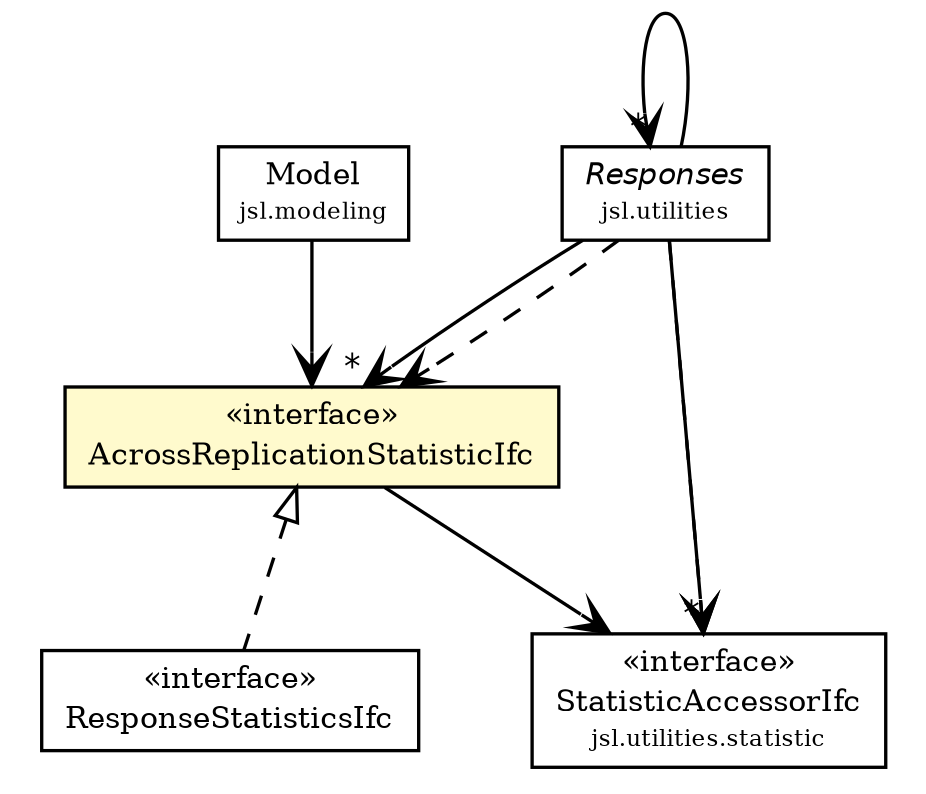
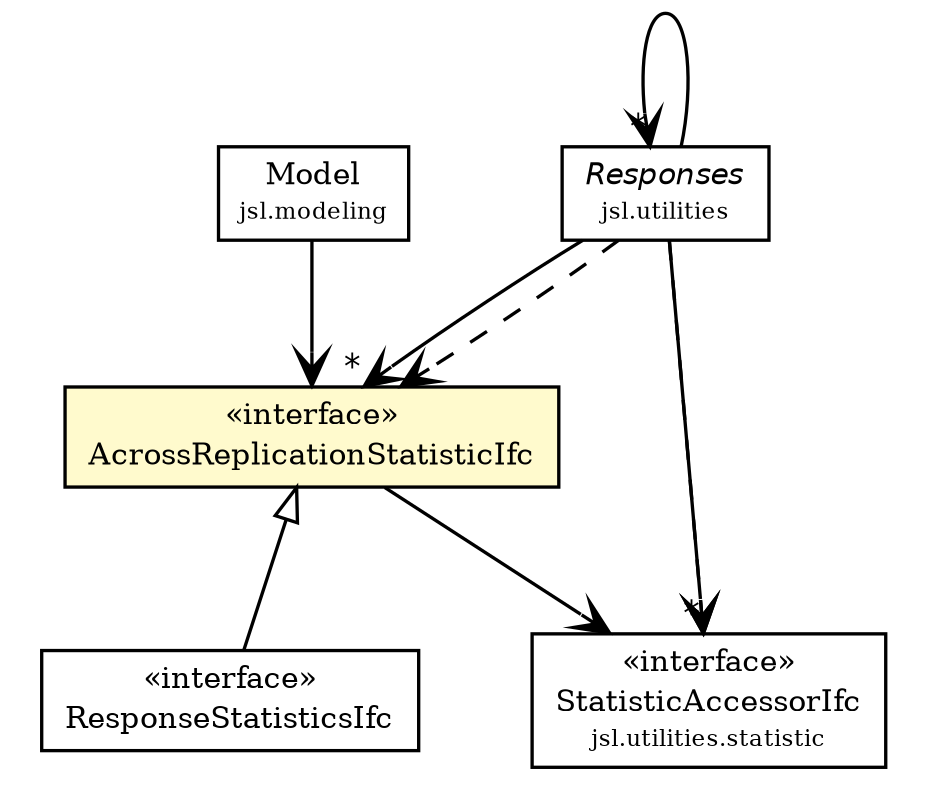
(265, 585) -> (265, 585)
